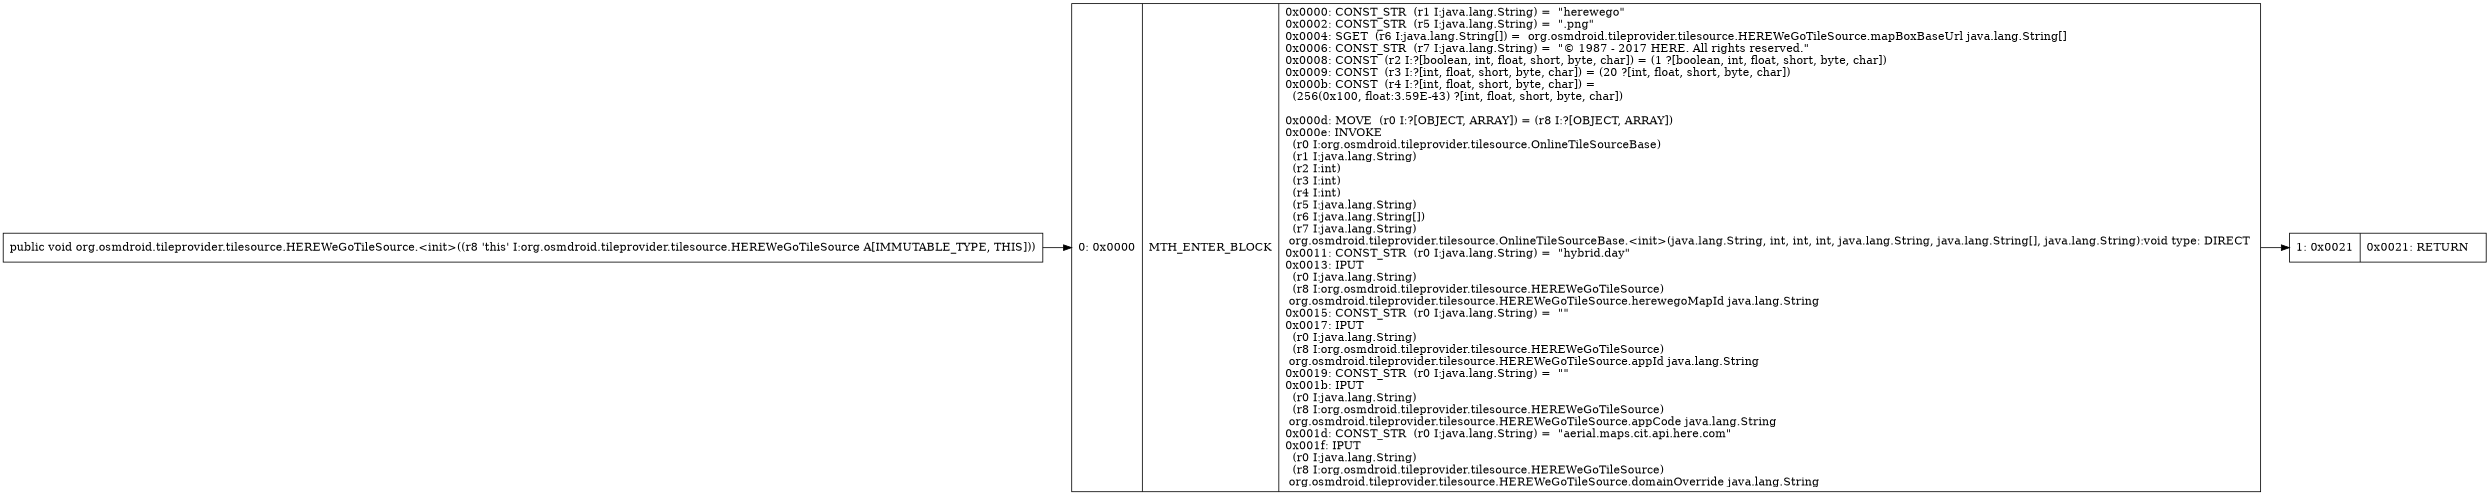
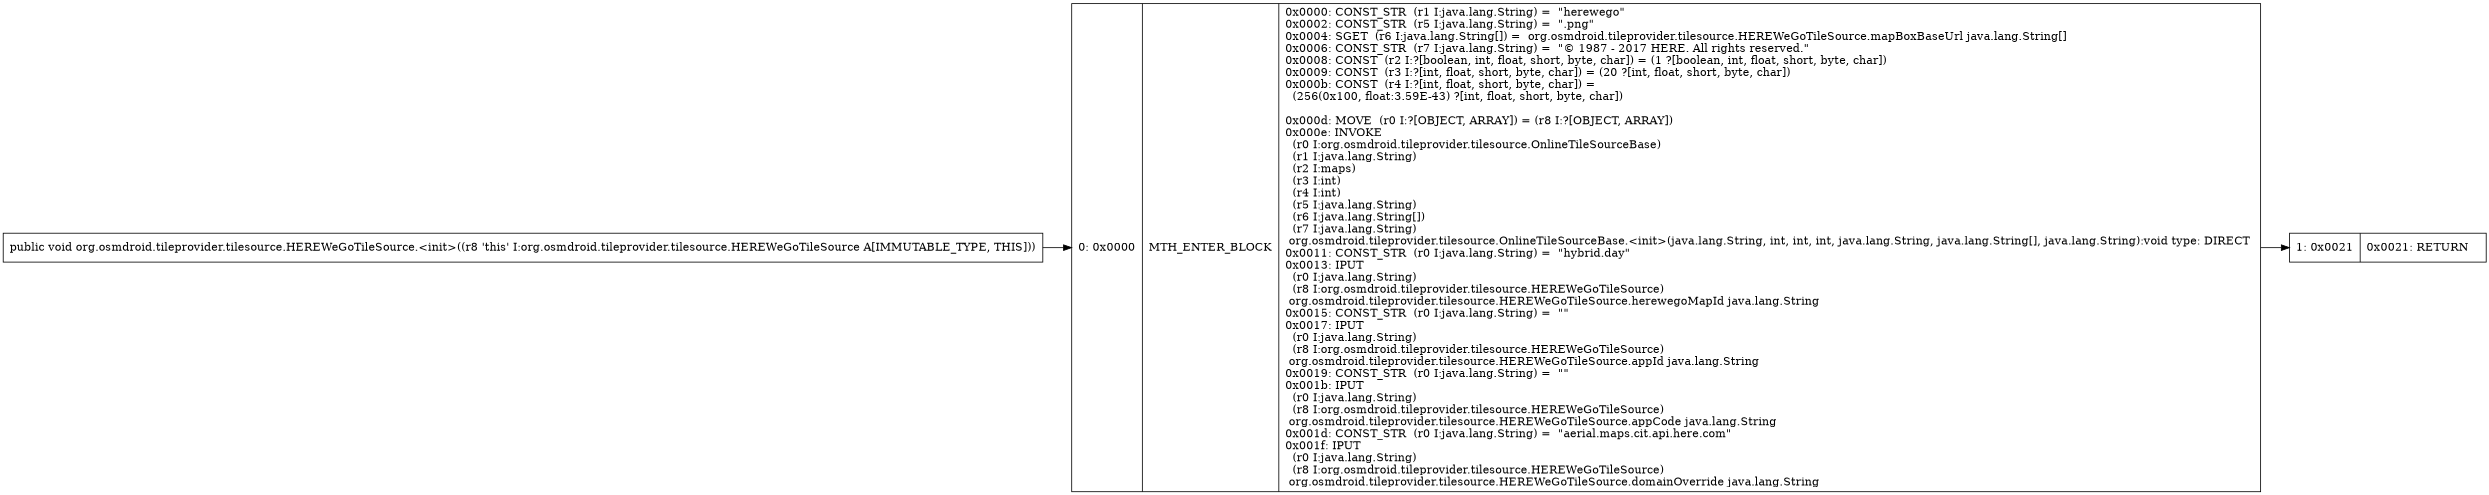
(1313, 169) -> (1321, 169)
